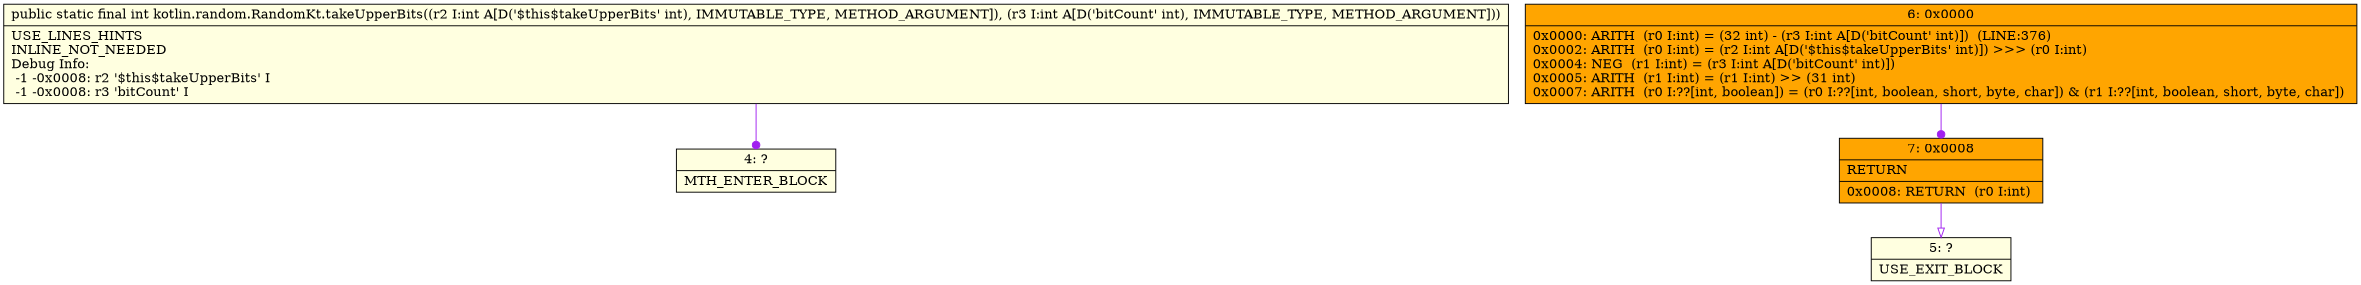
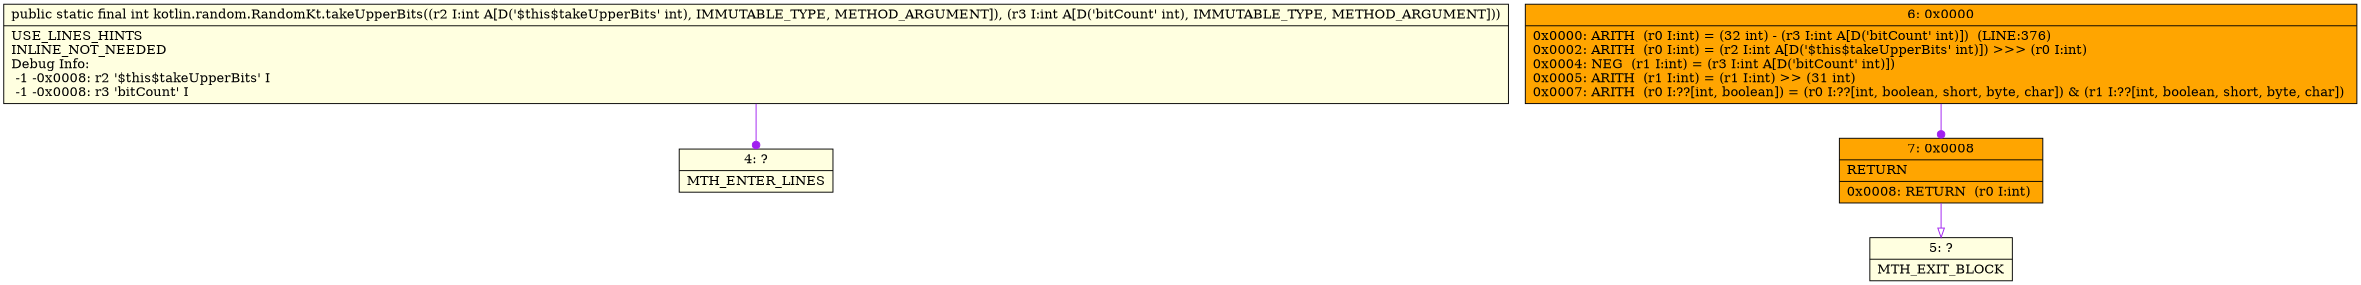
(756, 181) -> (756, 181)
(1941, 270) -> (1941, 270)
